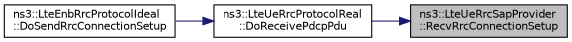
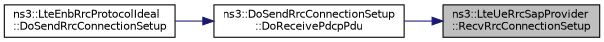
(293, 21) -> (309, 21)
